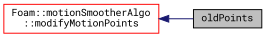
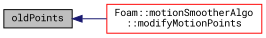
(181, 19) -> (94, 19)
